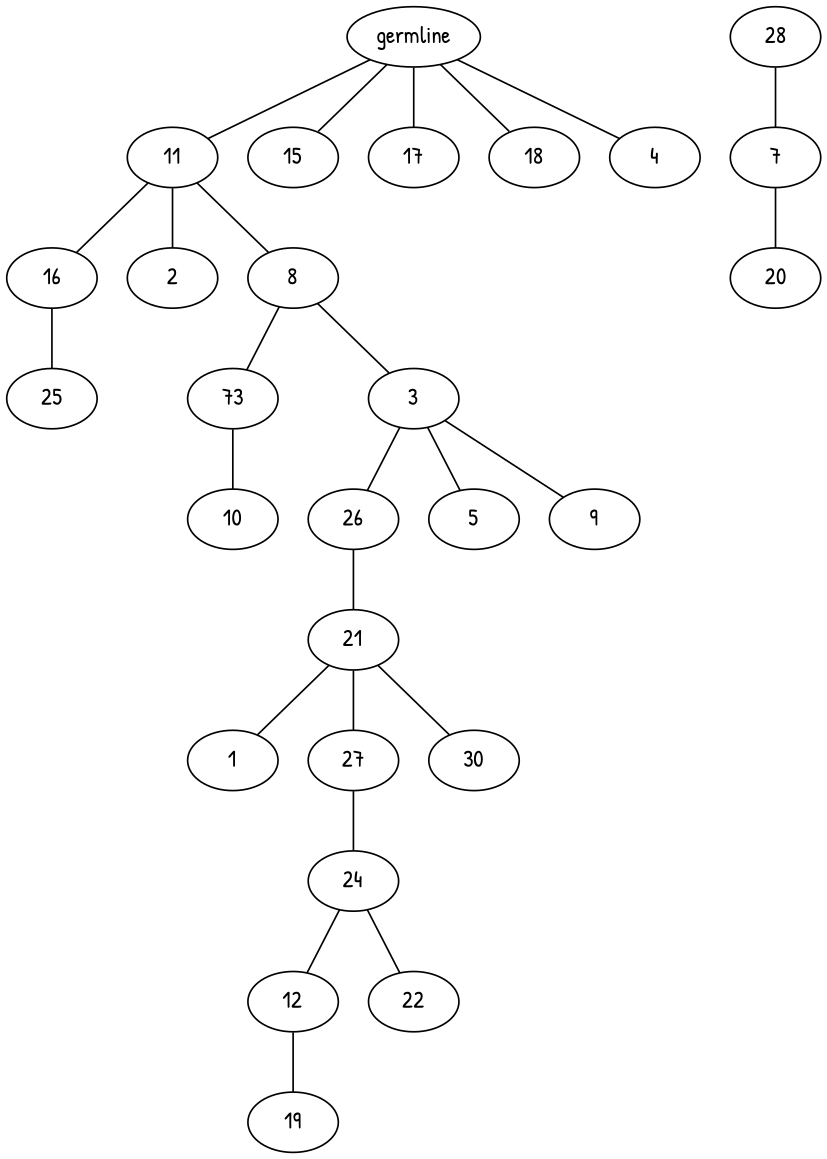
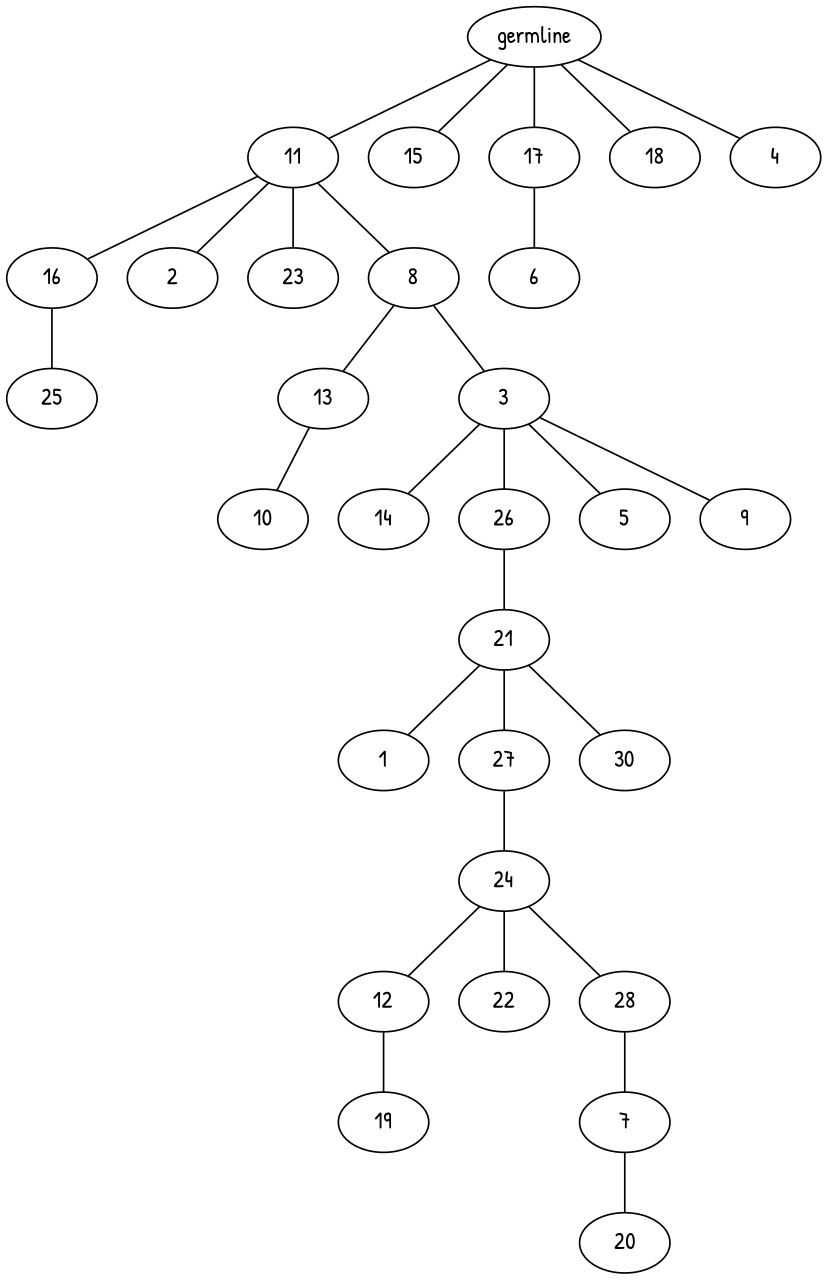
none -> (293, 278)
none -> (534, 278)
(233, 399) -> (323, 399)
none -> (384, 519)
none -> (564, 941)
